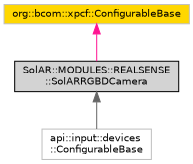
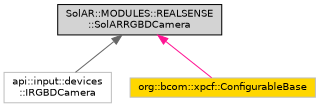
(97, 48) -> (189, 60)
(97, 144) -> (58, 88)
